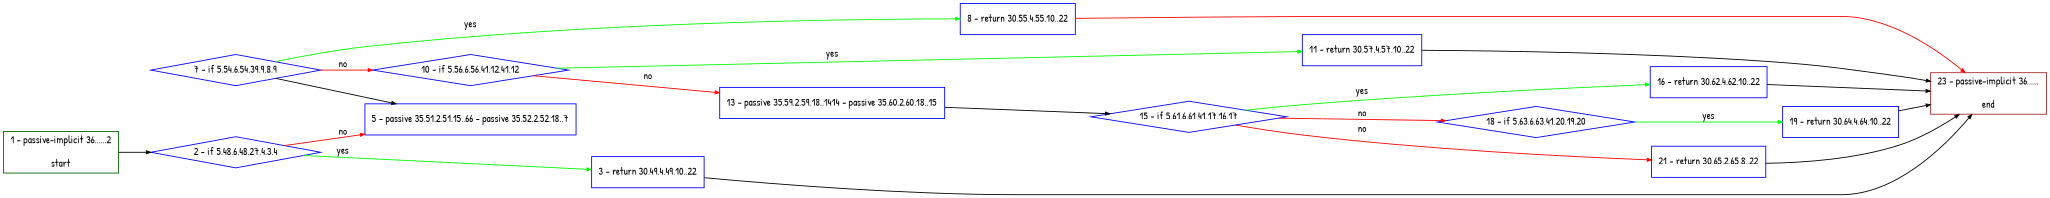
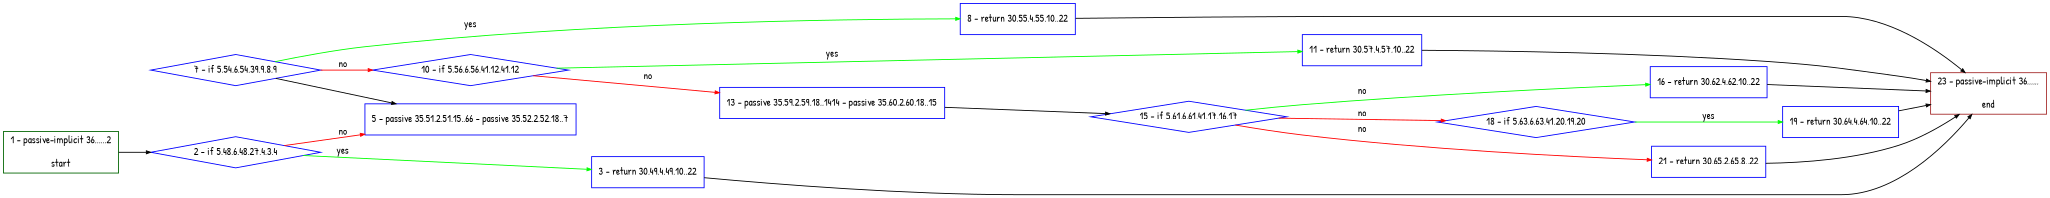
(1525, 16) -> (1525, 16)
(1362, 91) -> (1362, 91)
